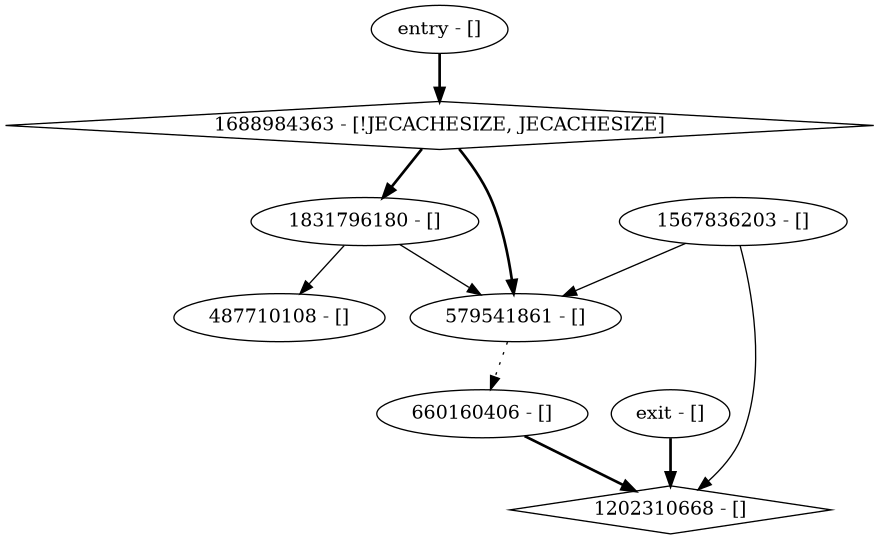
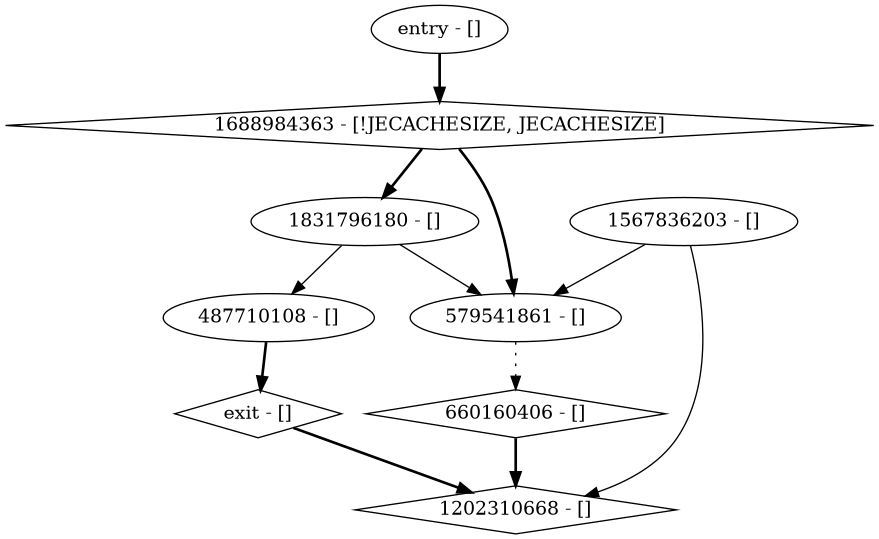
none -> (264, 359)
(482, 414) -> (516, 414)
(671, 414) -> (258, 414)
